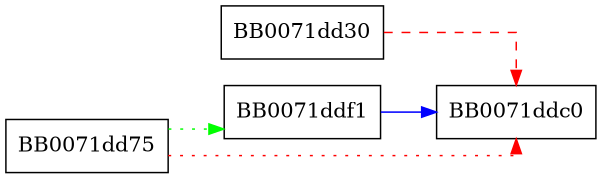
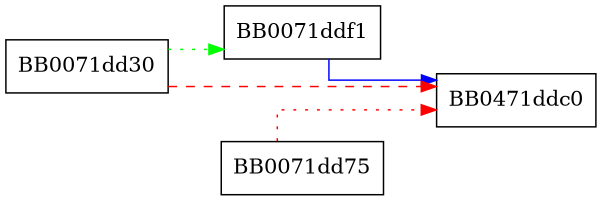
(516, 112) -> (516, 100)
(189, 129) -> (189, 49)
